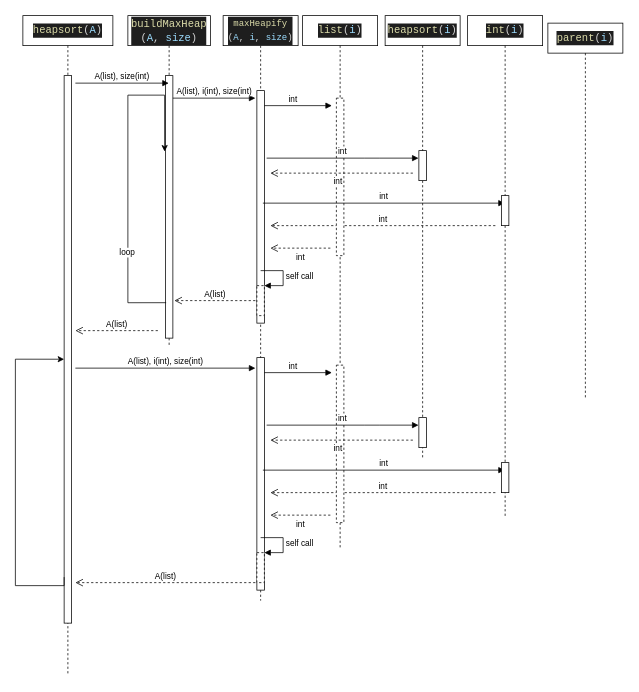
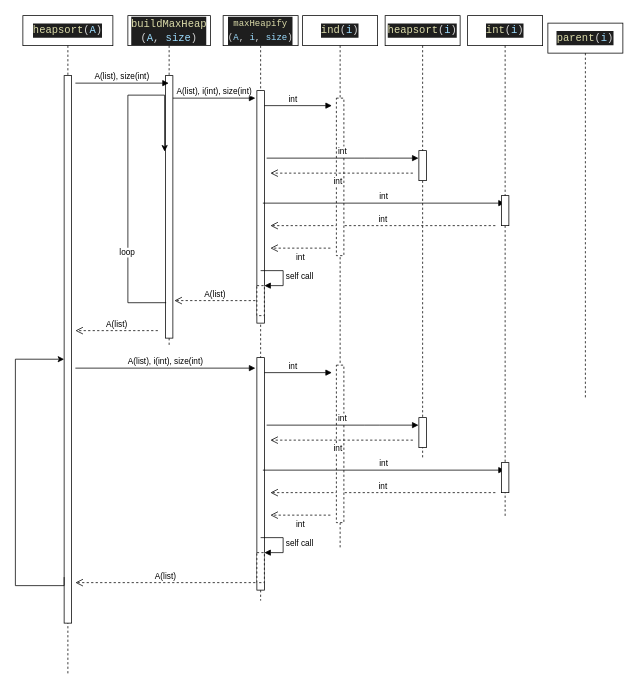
(340, 30) -> (340, 30)
